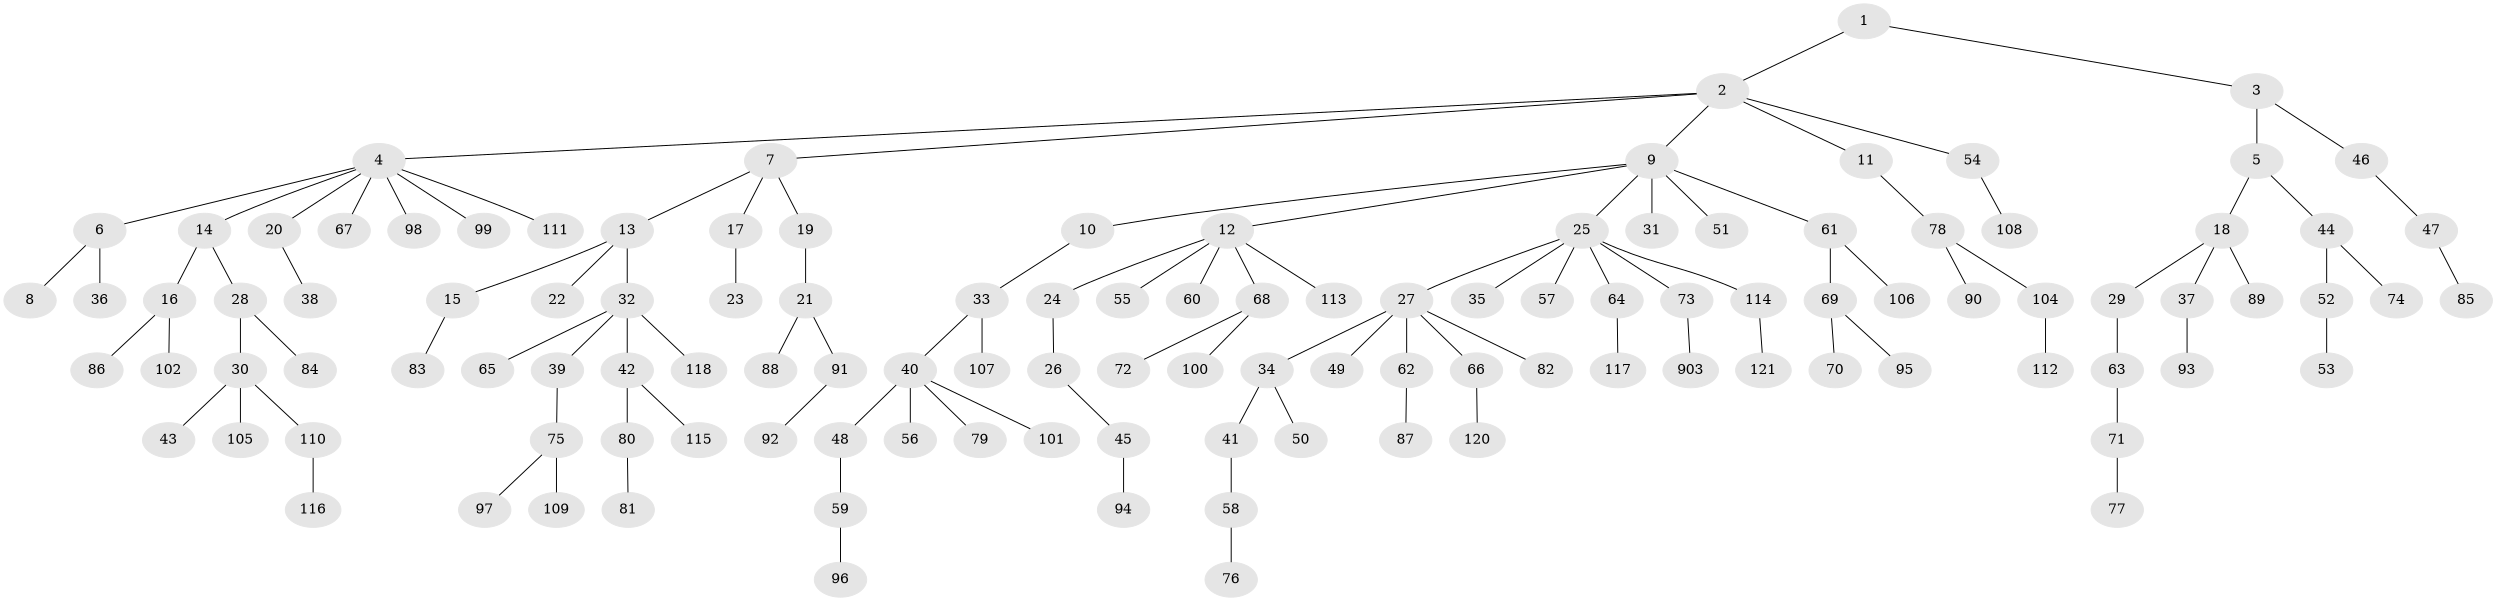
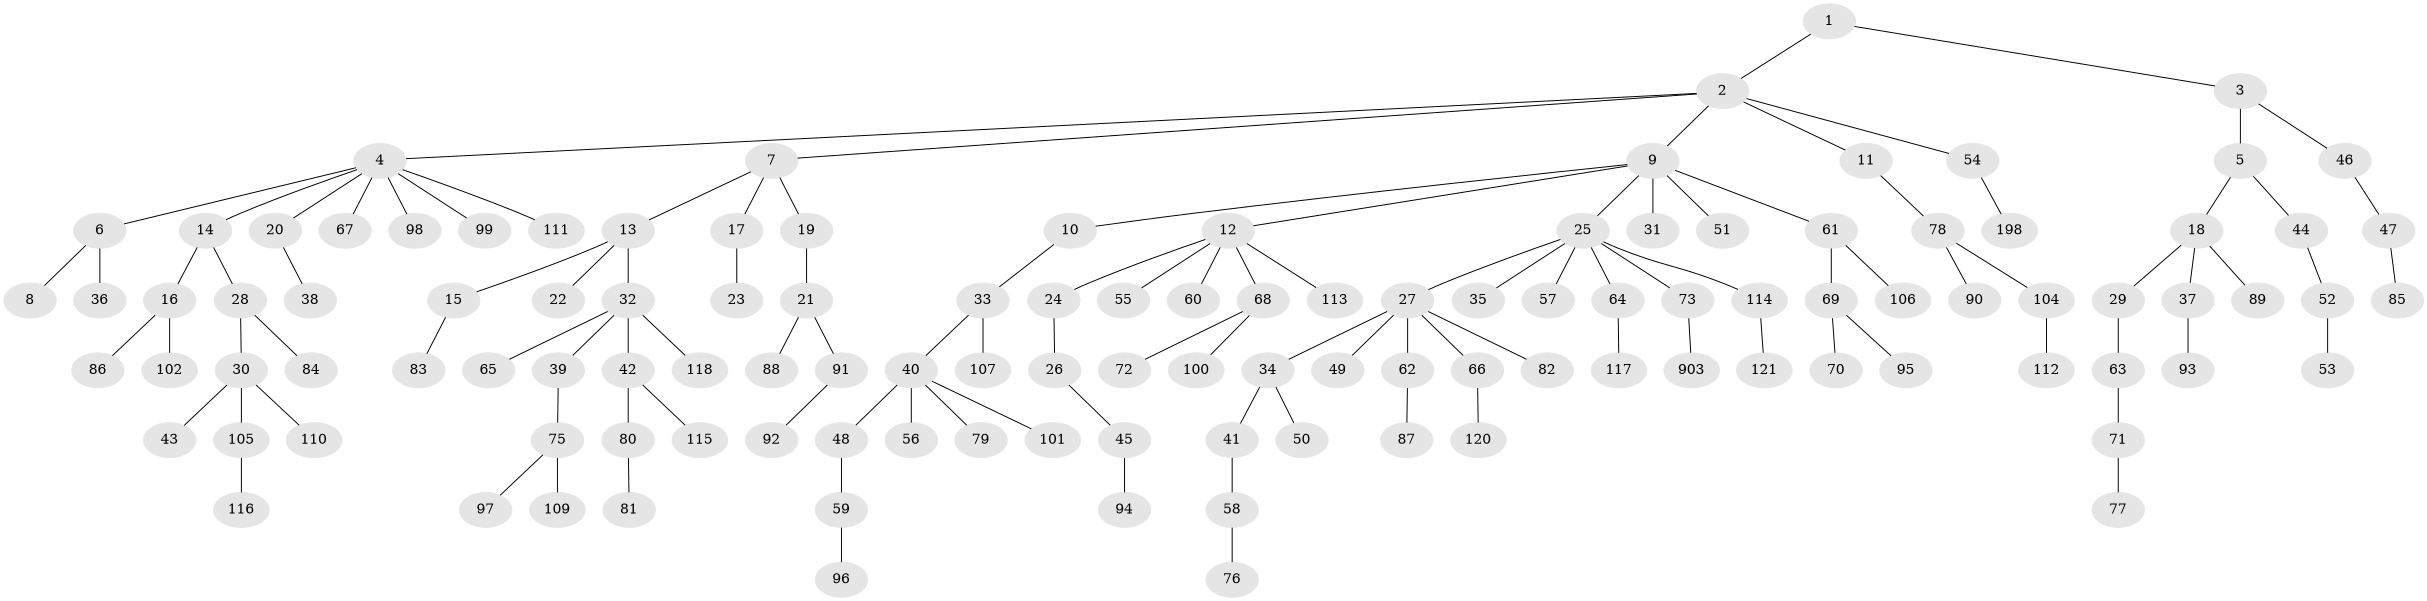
(2010, 231) -> (2010, 231)
(2396, 301) -> none
(313, 475) -> (241, 475)
